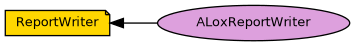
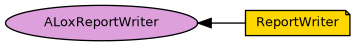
(140, 23) -> (228, 23)
